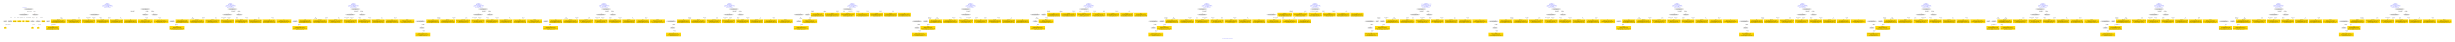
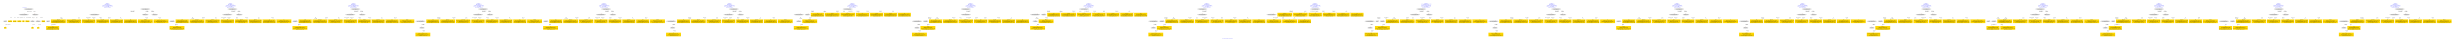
(10, 21) -> (10, 21)
